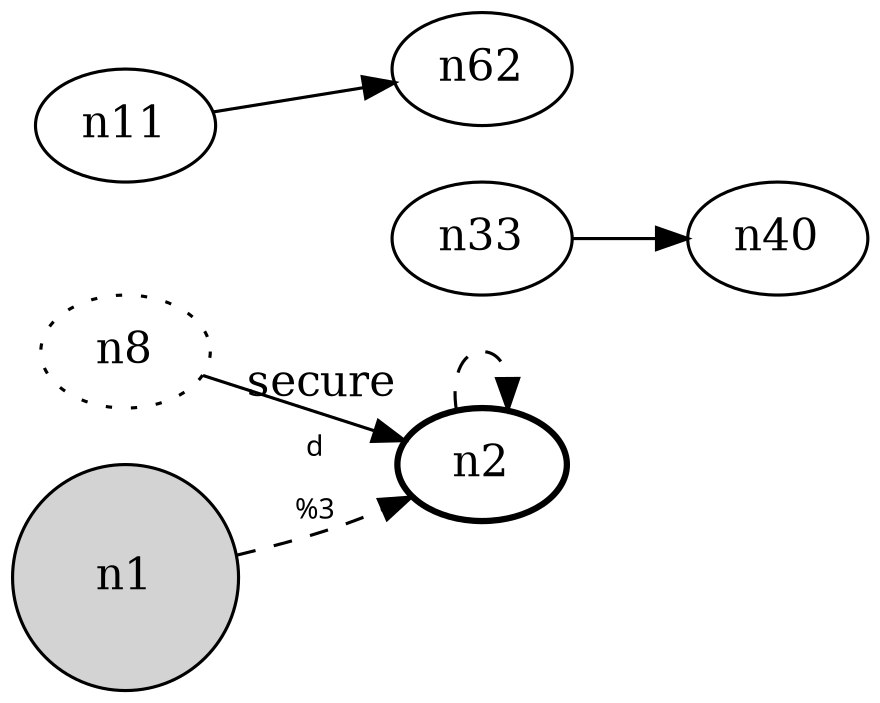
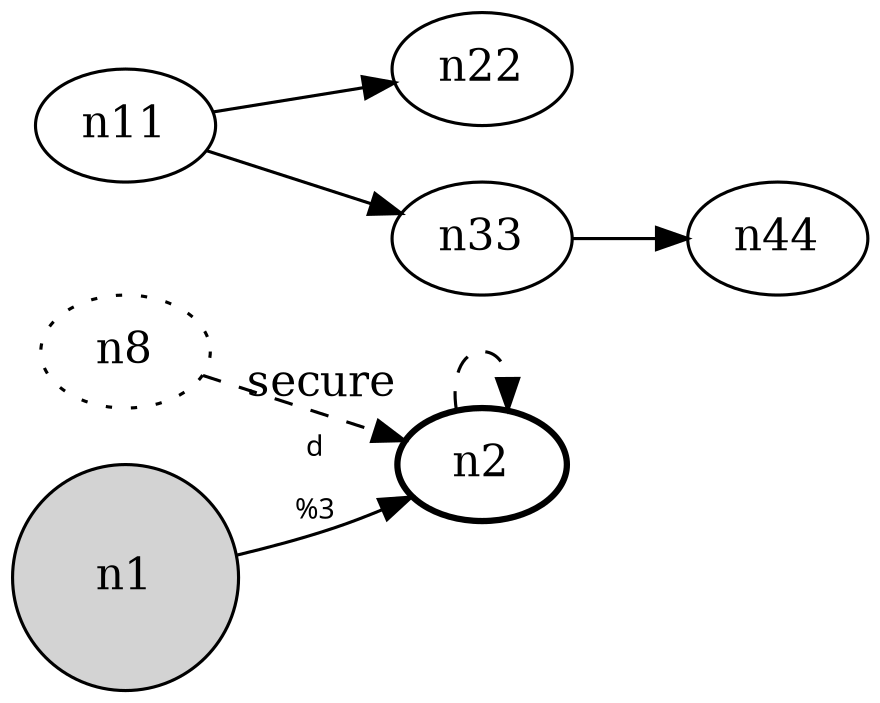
(482, 69) -> (482, 69)
none -> (289, 177)
(778, 239) -> (778, 239)
(288, 403) -> (288, 403)
(311, 535) -> (311, 535)
